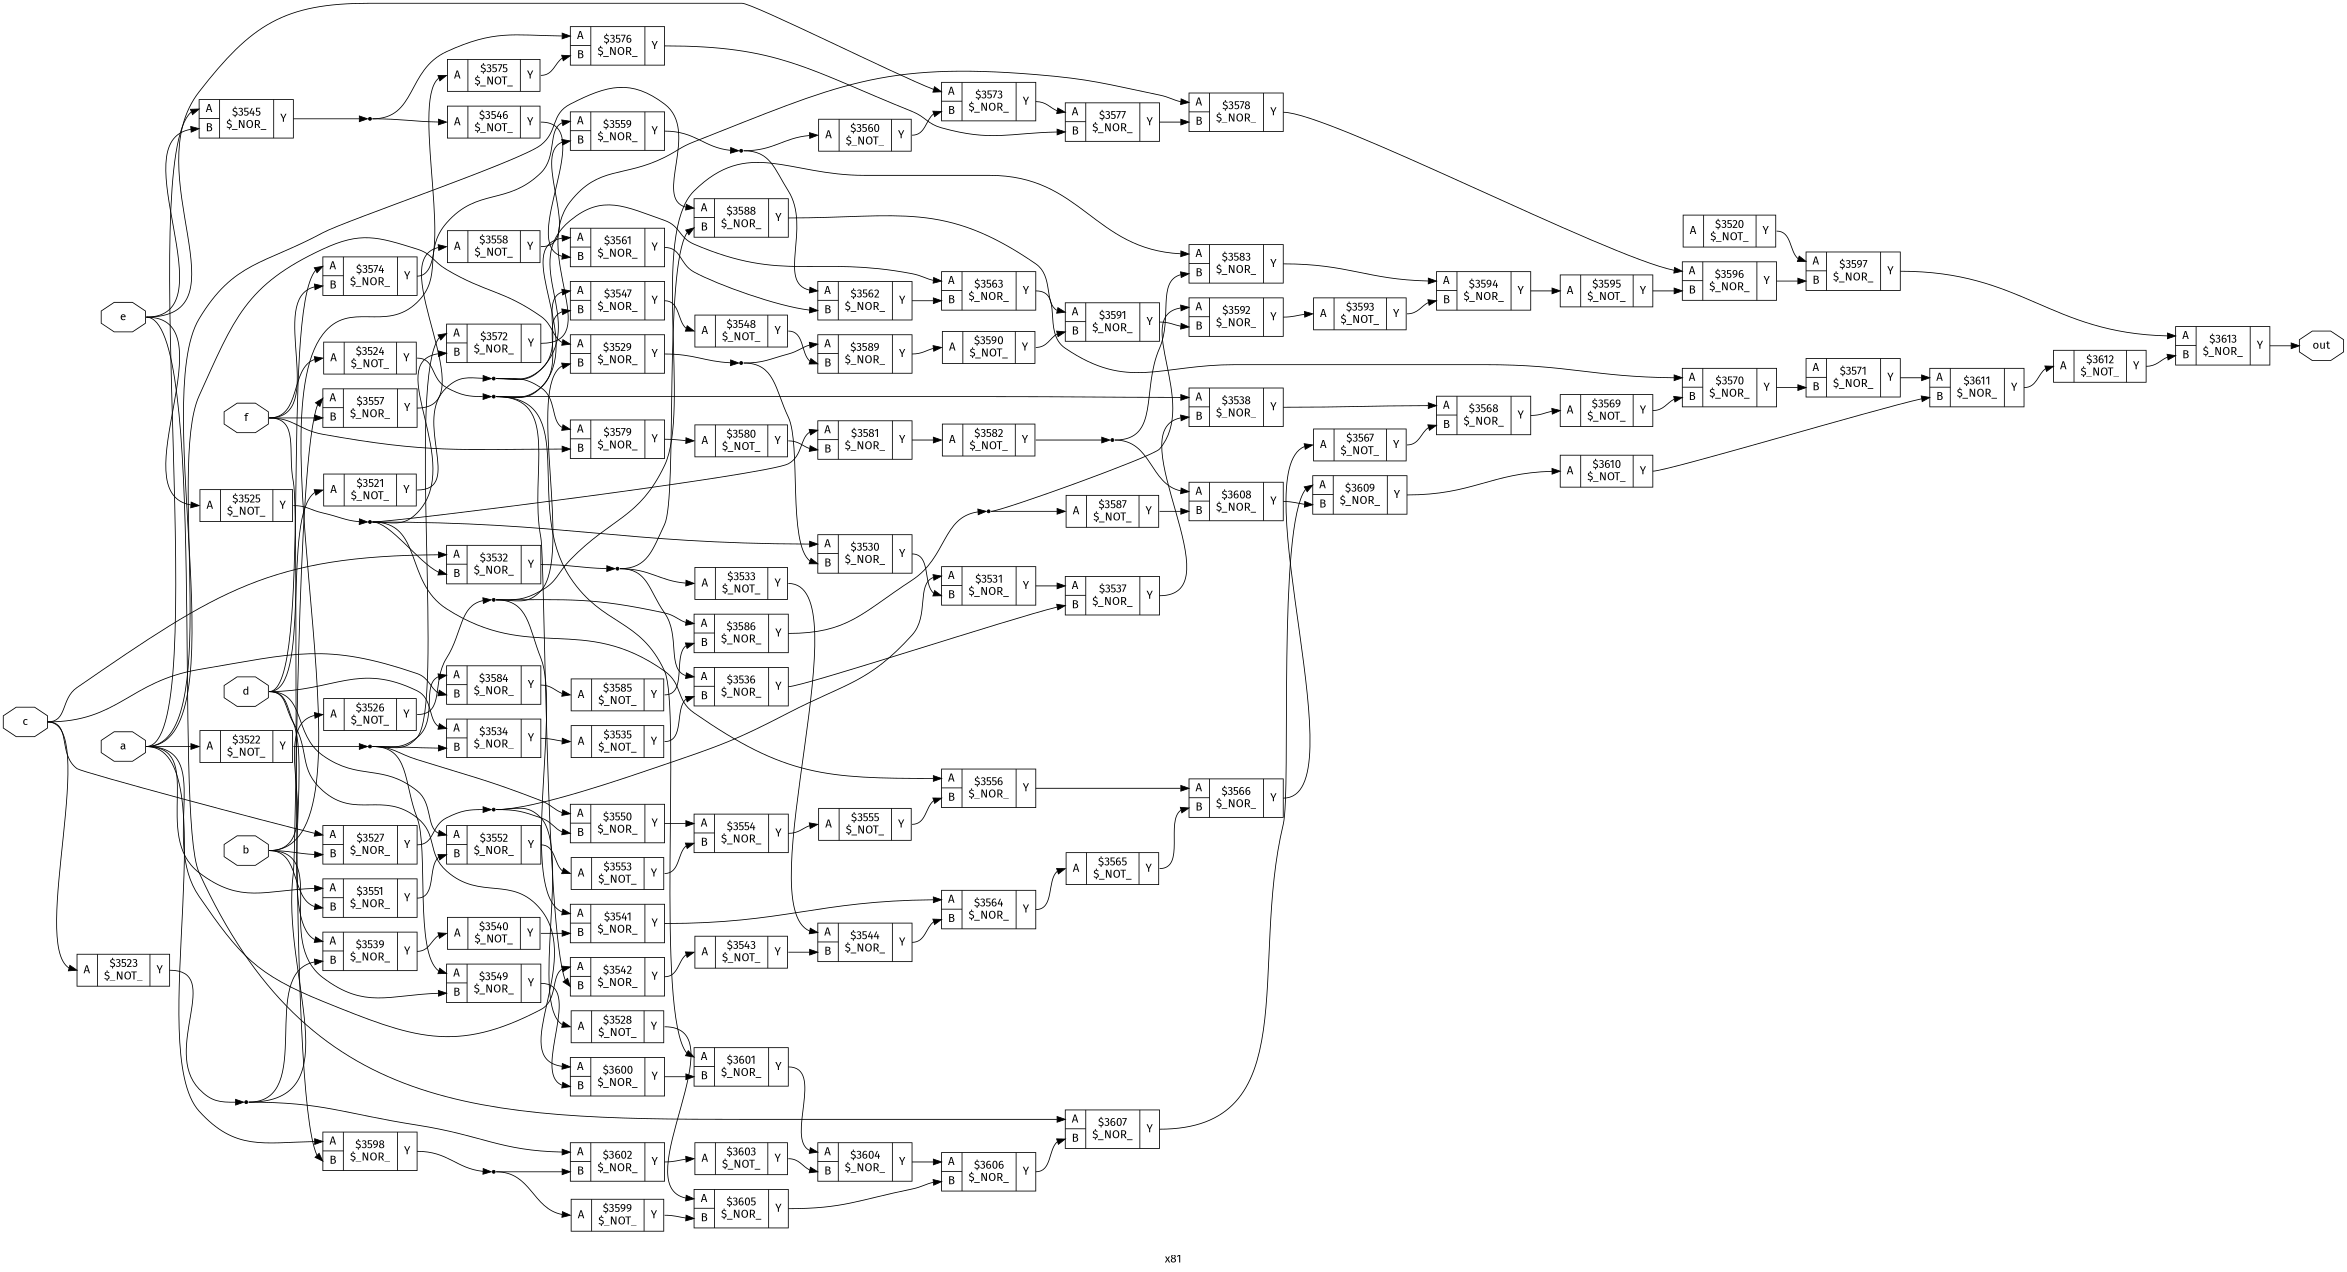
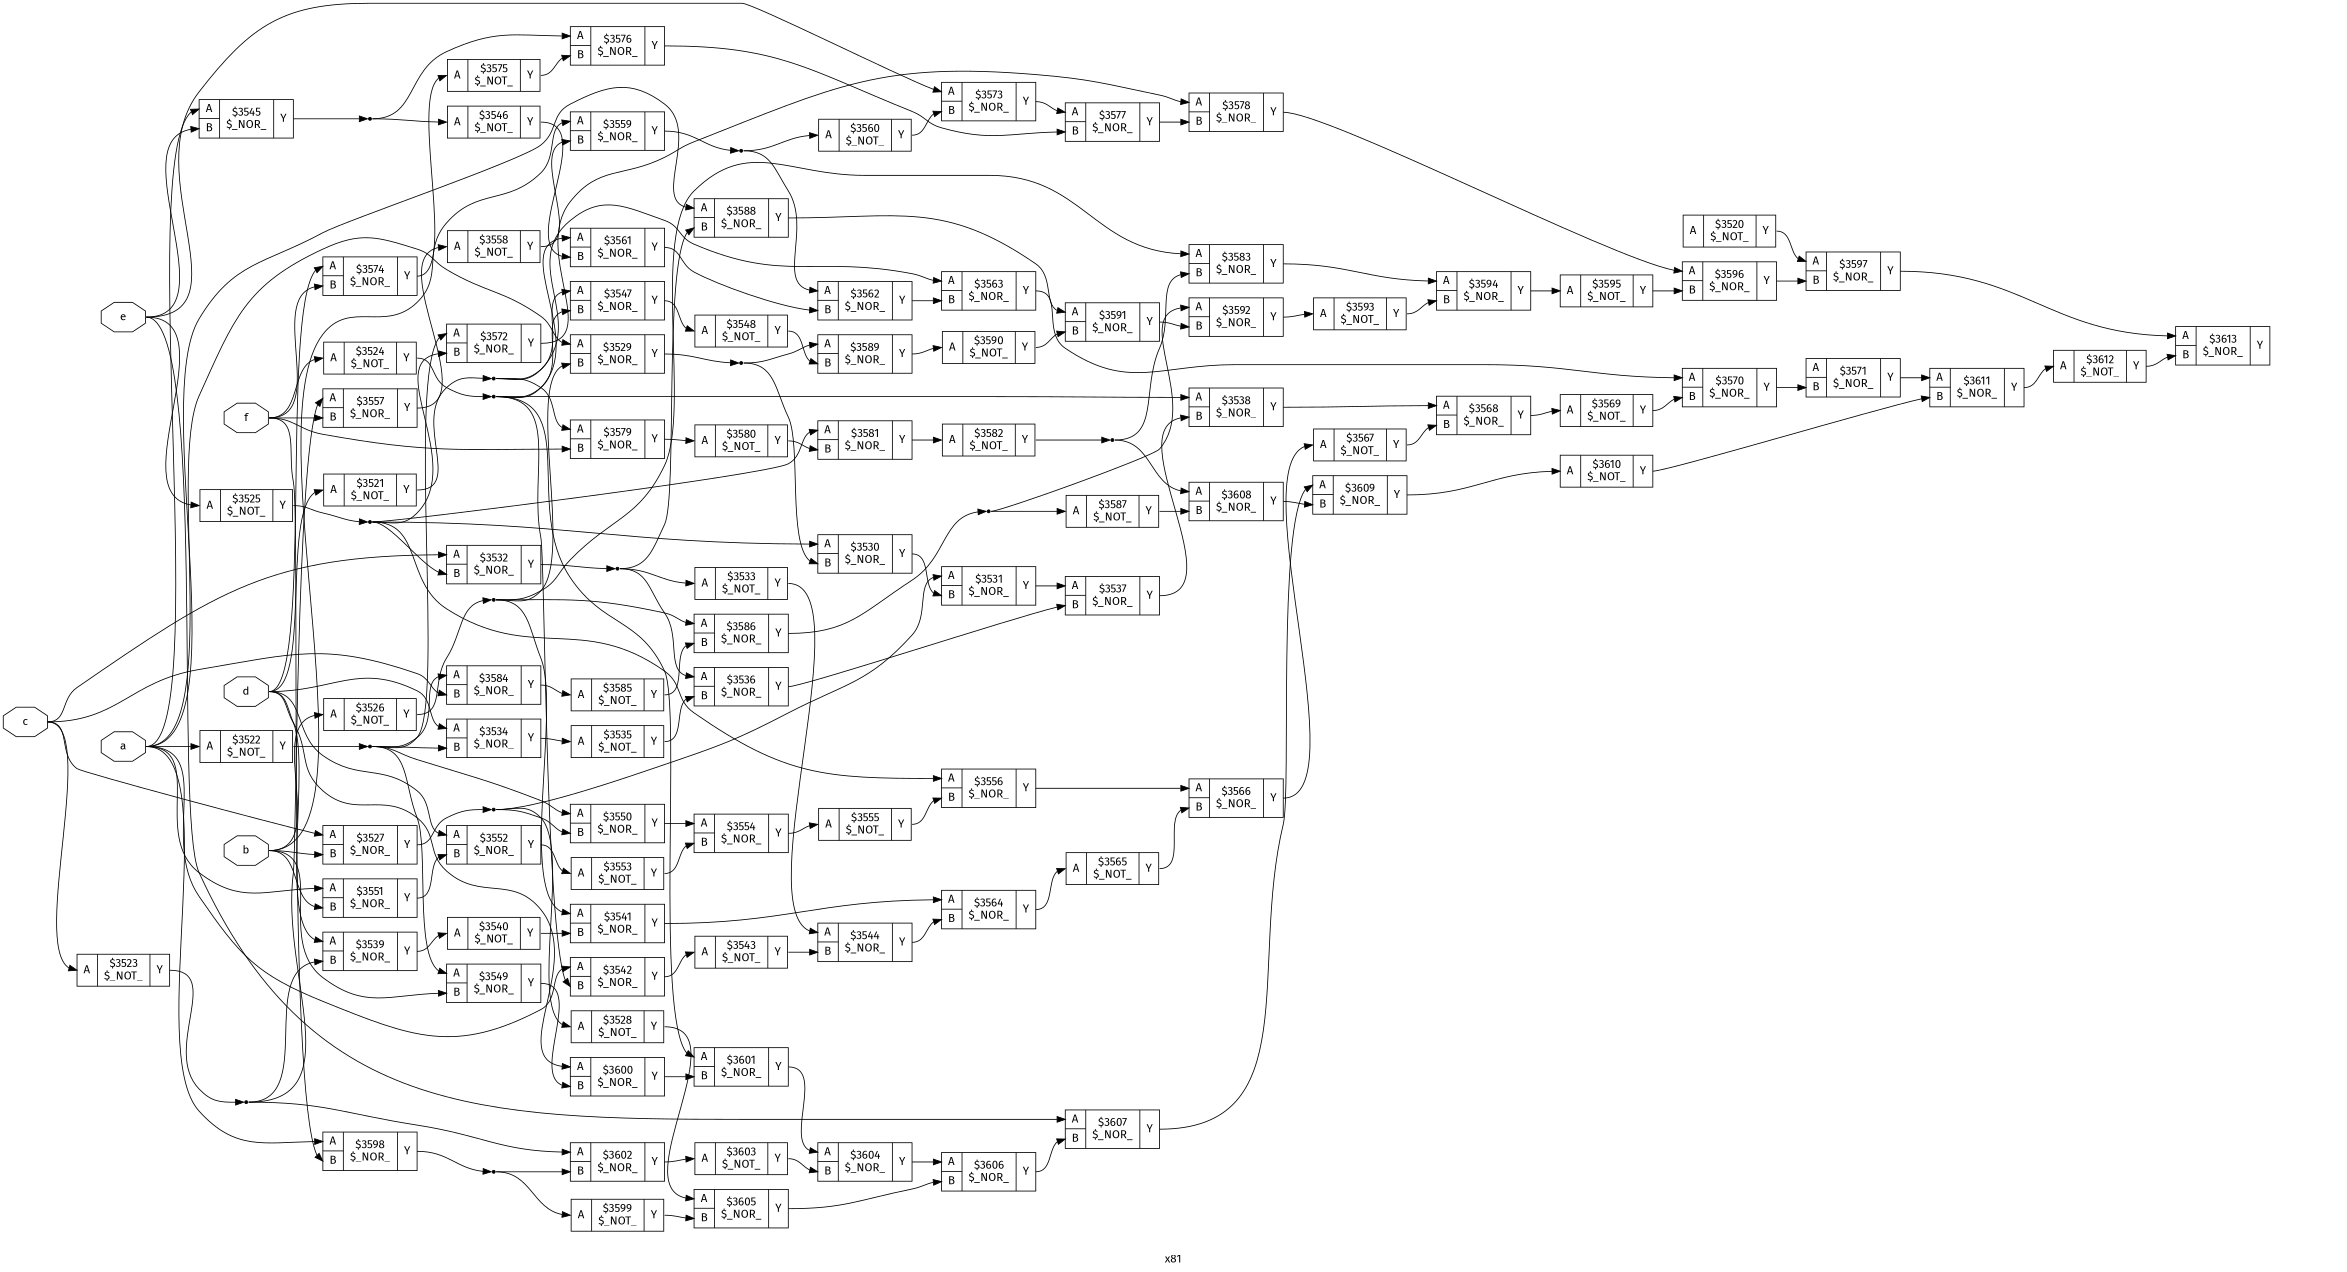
(2321, 346) -> none
